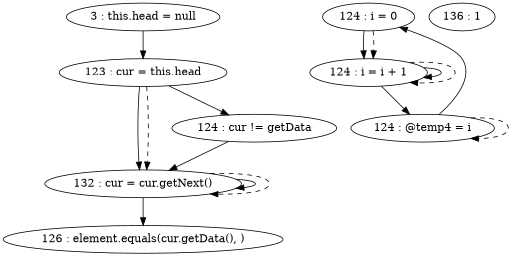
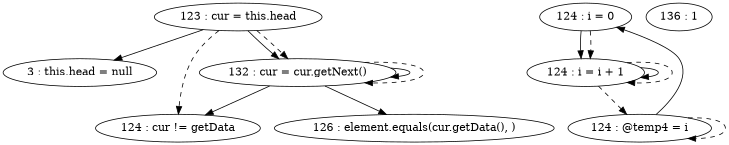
(143, 41) -> (162, 44)
(393, 98) -> (610, 98)
(195, 99) -> (190, 64)
(202, 154) -> (241, 99)
